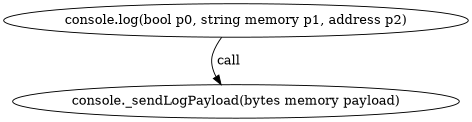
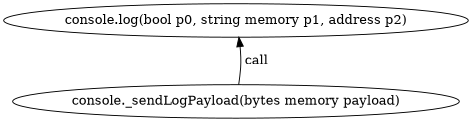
(212, 56) -> (241, 66)
